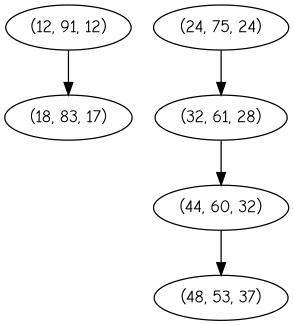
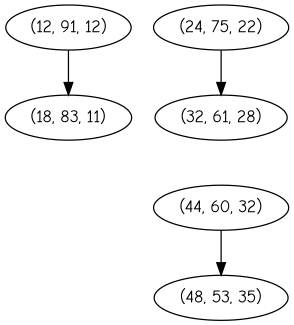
(221, 28) -> (221, 28)
(68, 118) -> (68, 118)
(221, 157) -> none
(221, 298) -> (221, 298)
